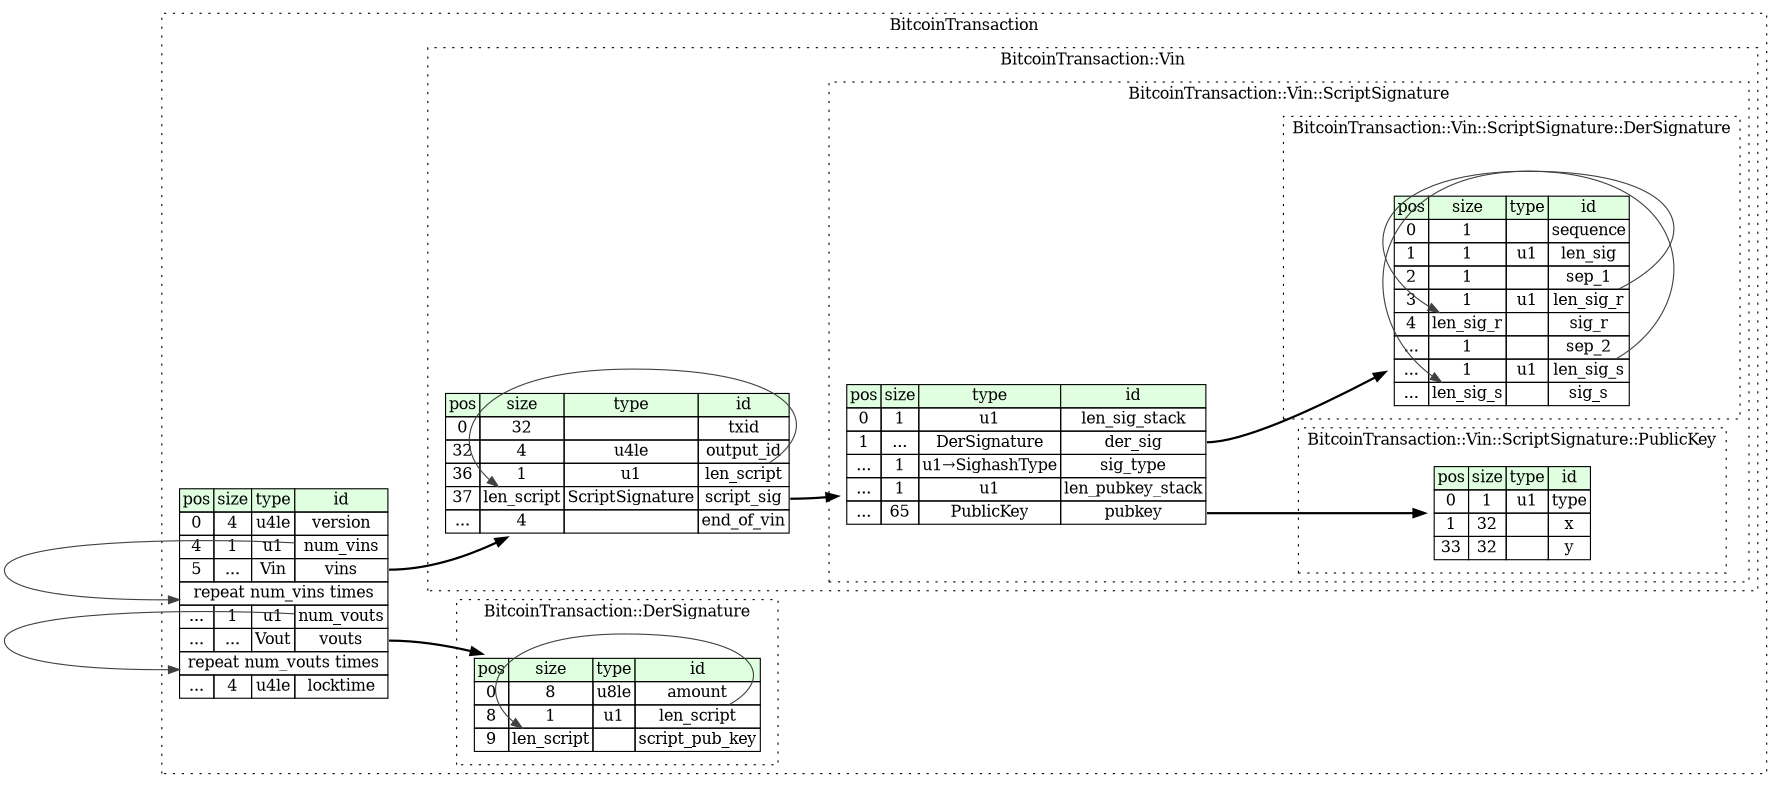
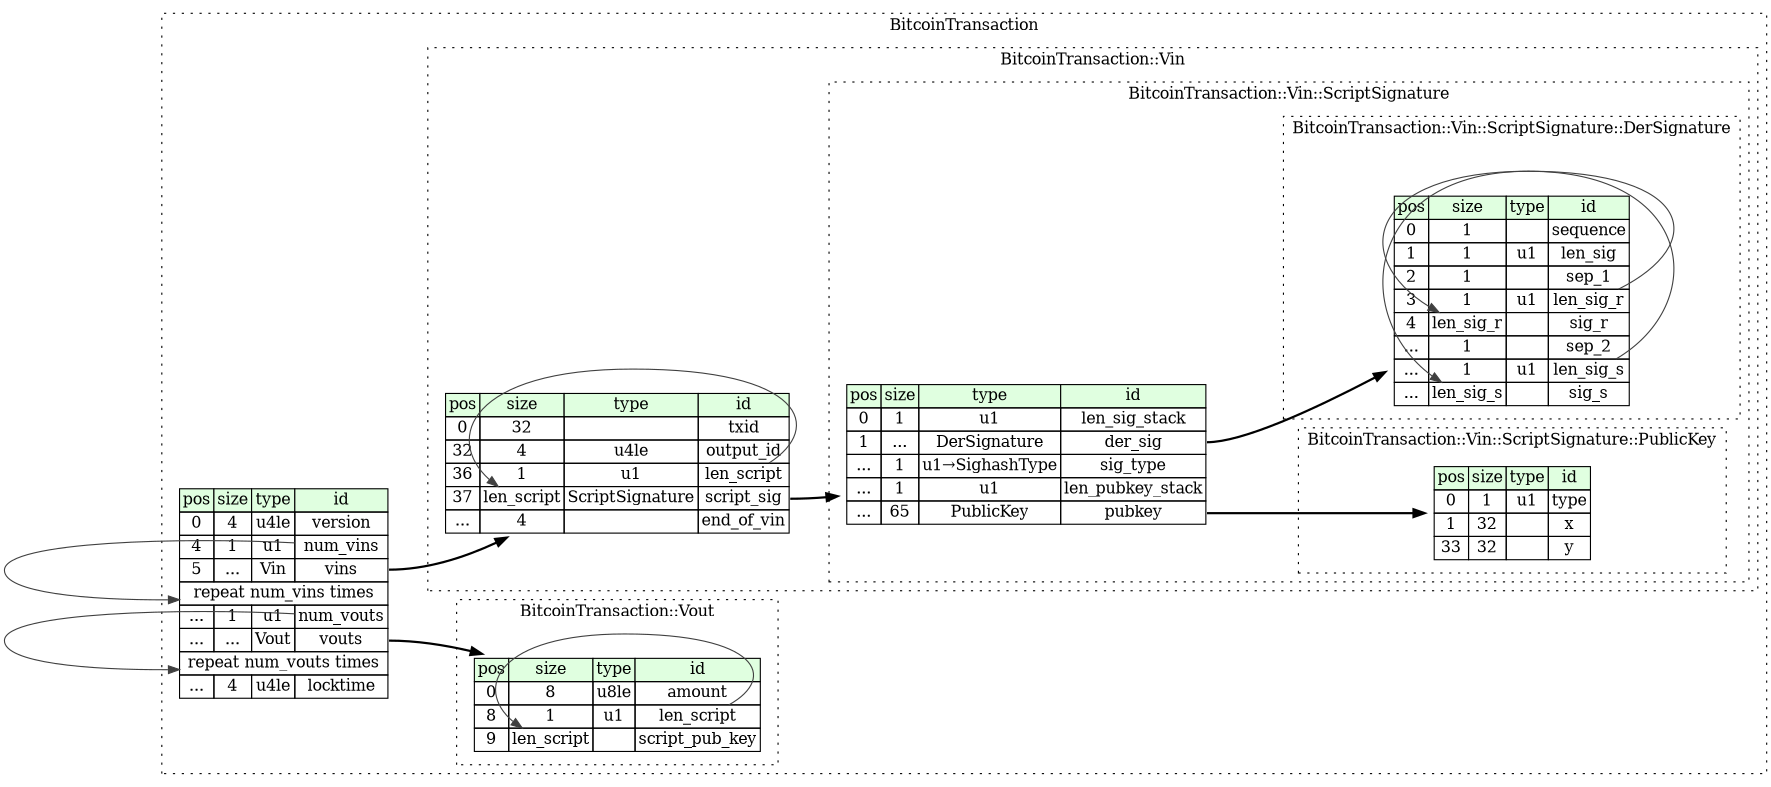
(617, 612) -> (617, 612)
